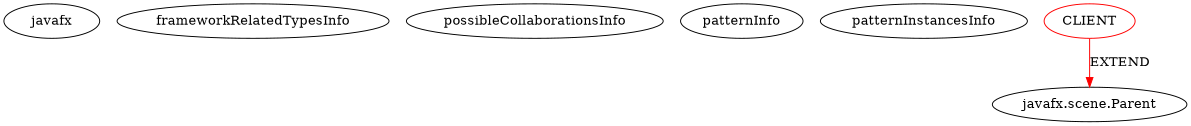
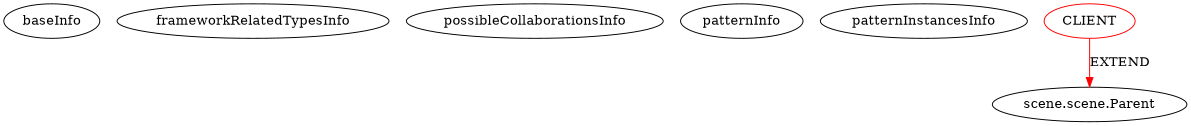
(52, 21) -> (52, 21)
(1090, 104) -> (1090, 104)
